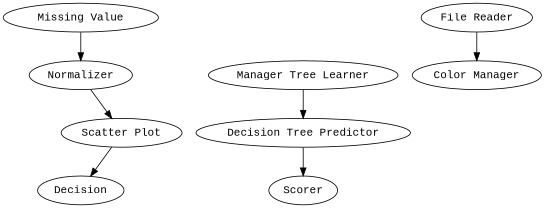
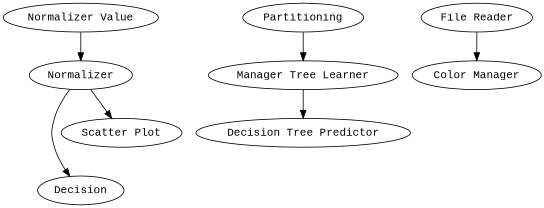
(81, 18) -> (81, 18)
none -> (303, 18)
(104, 158) -> (52, 129)
(303, 190) -> none
